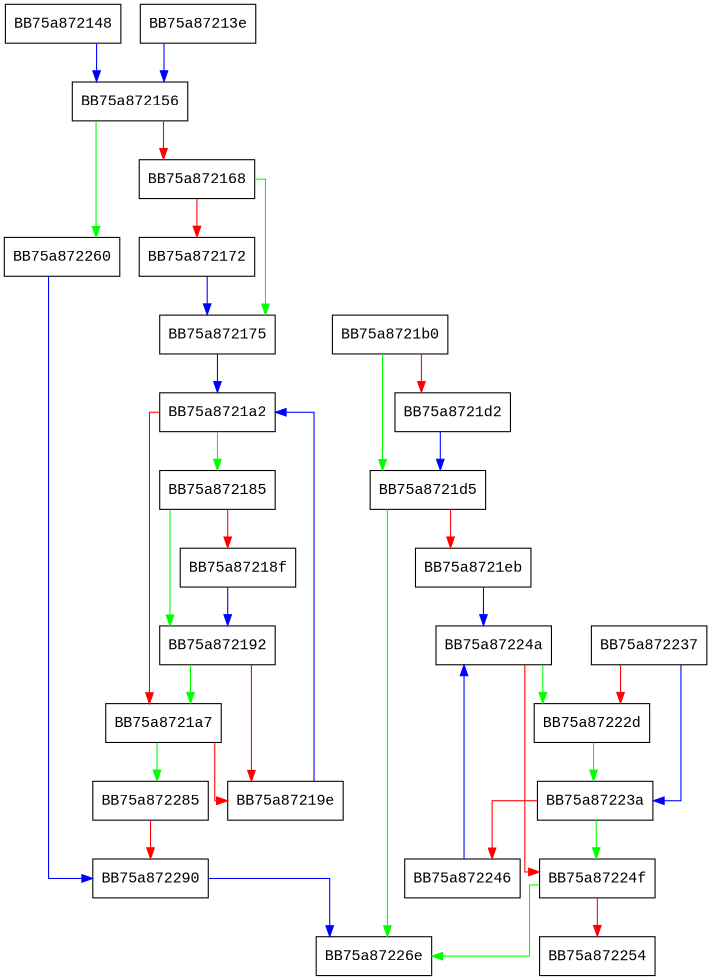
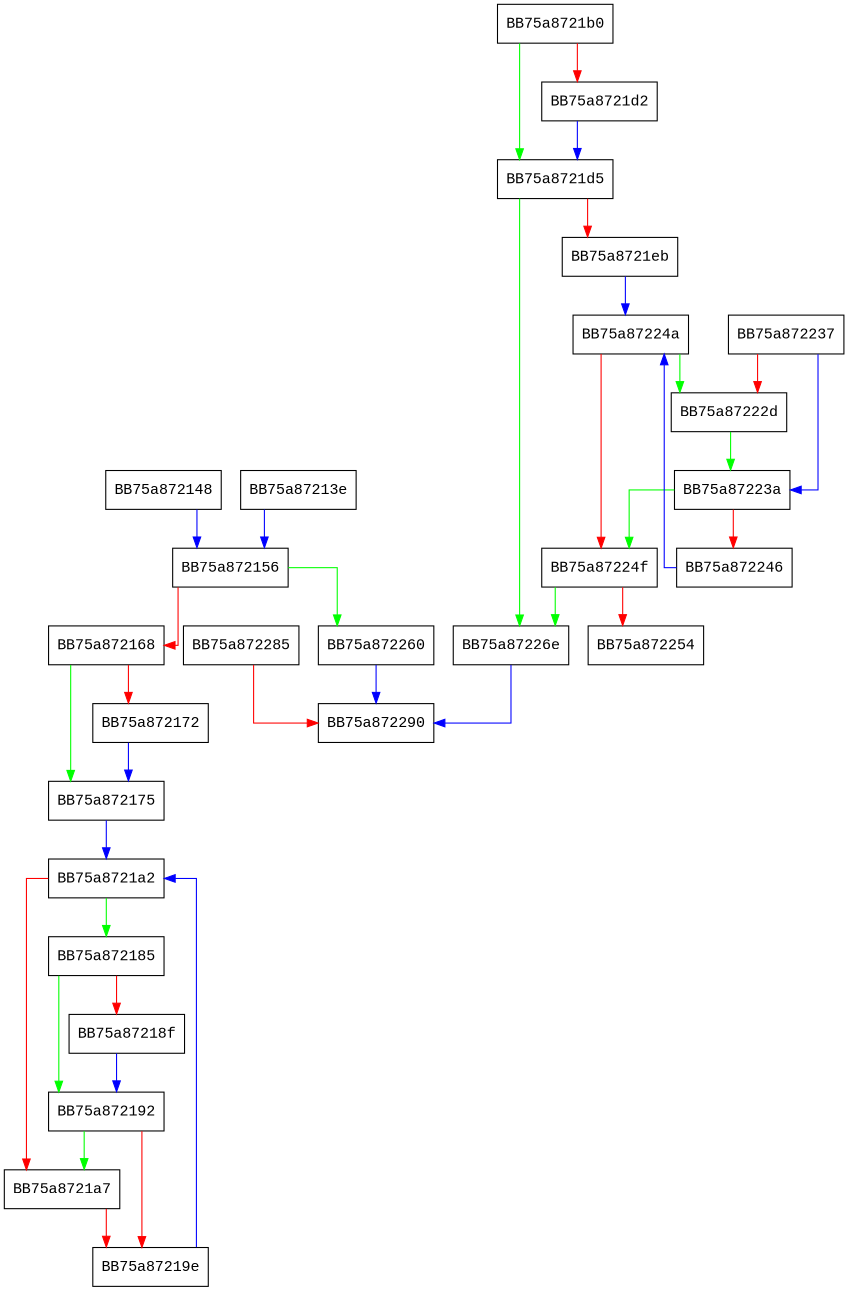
(157, 756) -> none
(293, 878) -> (507, 723)
